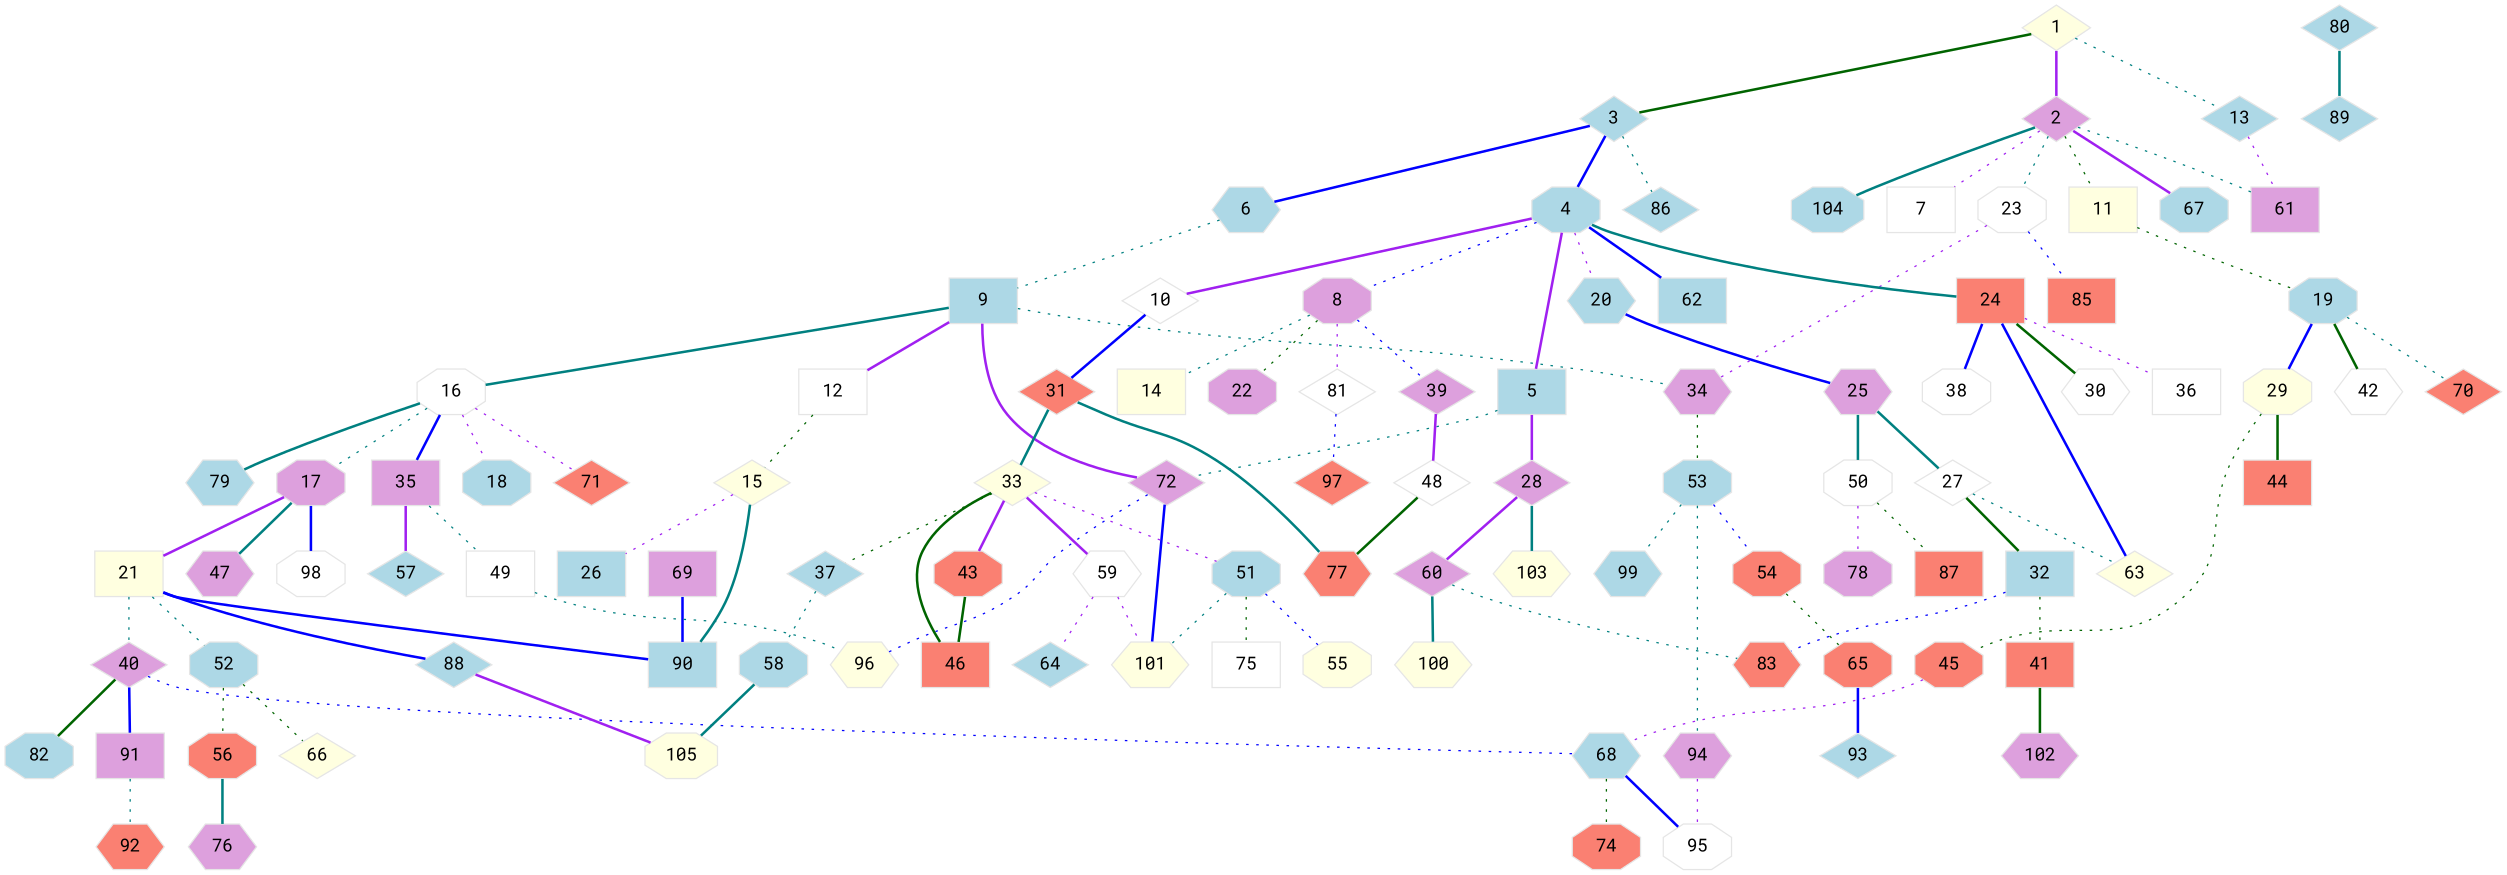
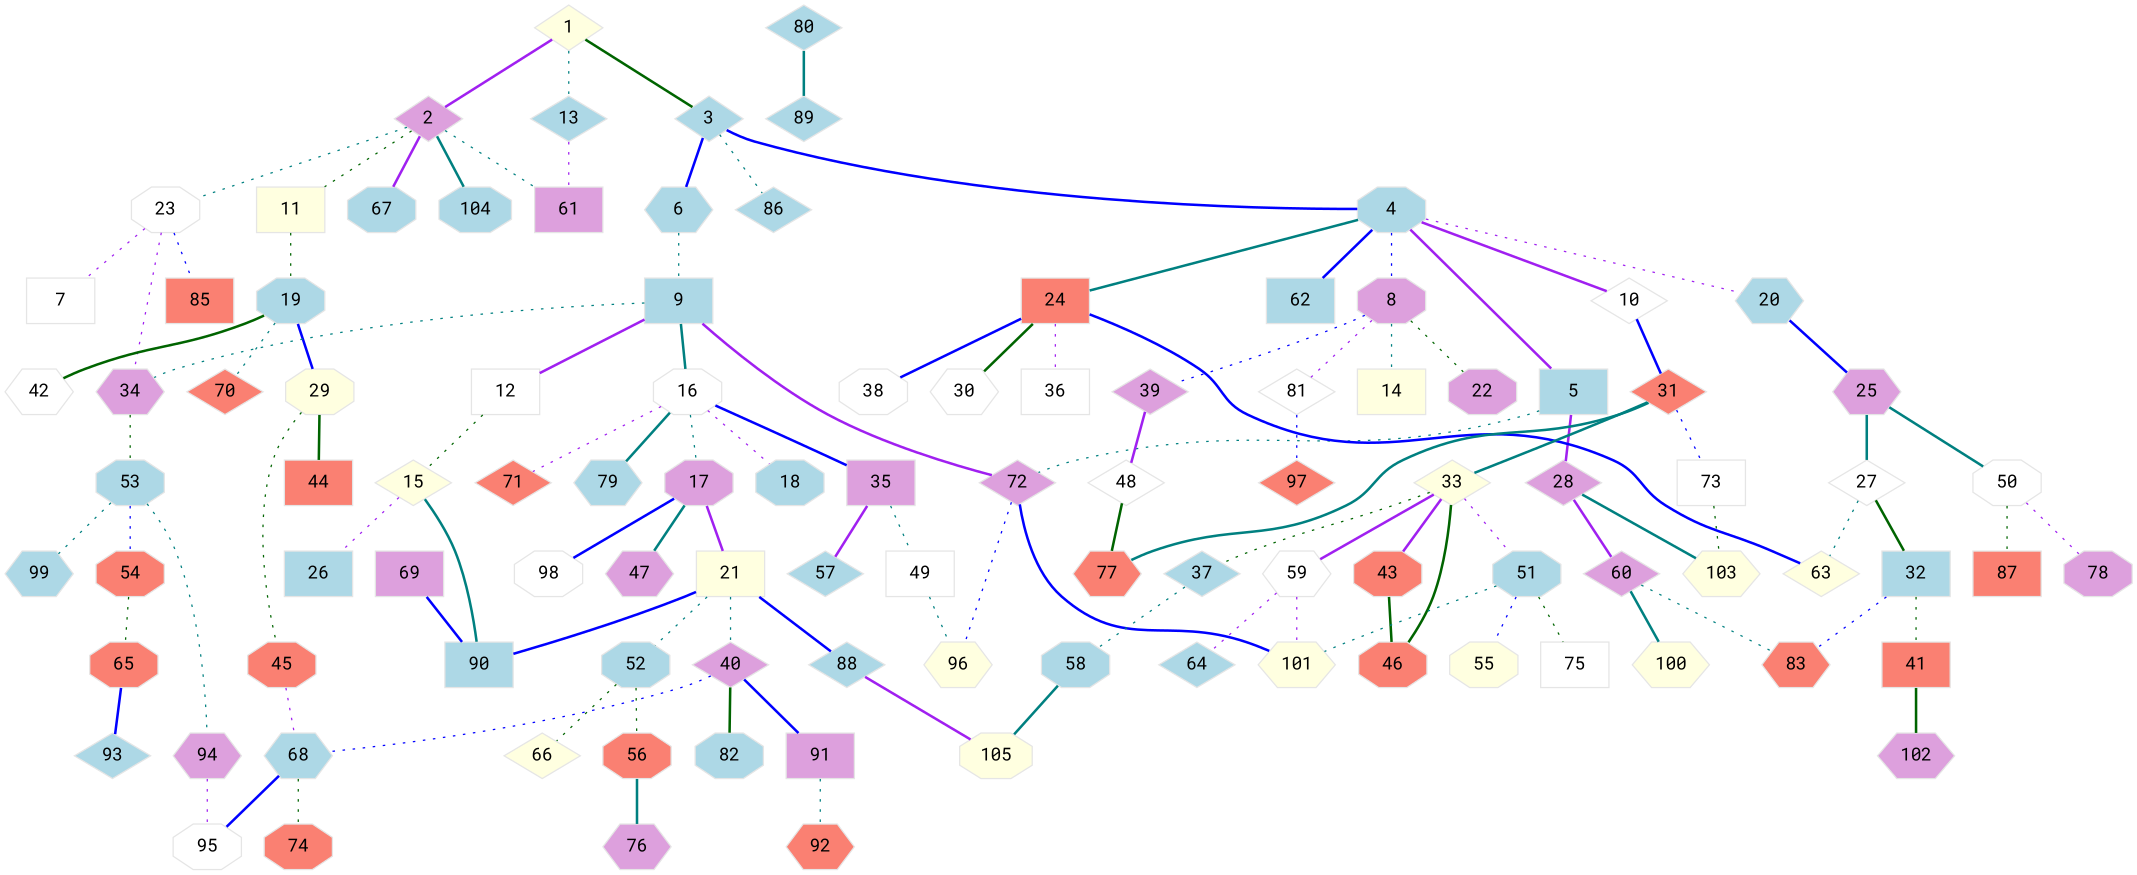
(1997, 159) -> (116, 253)
none -> (1711, 483)
(956, 665) -> (1393, 665)
